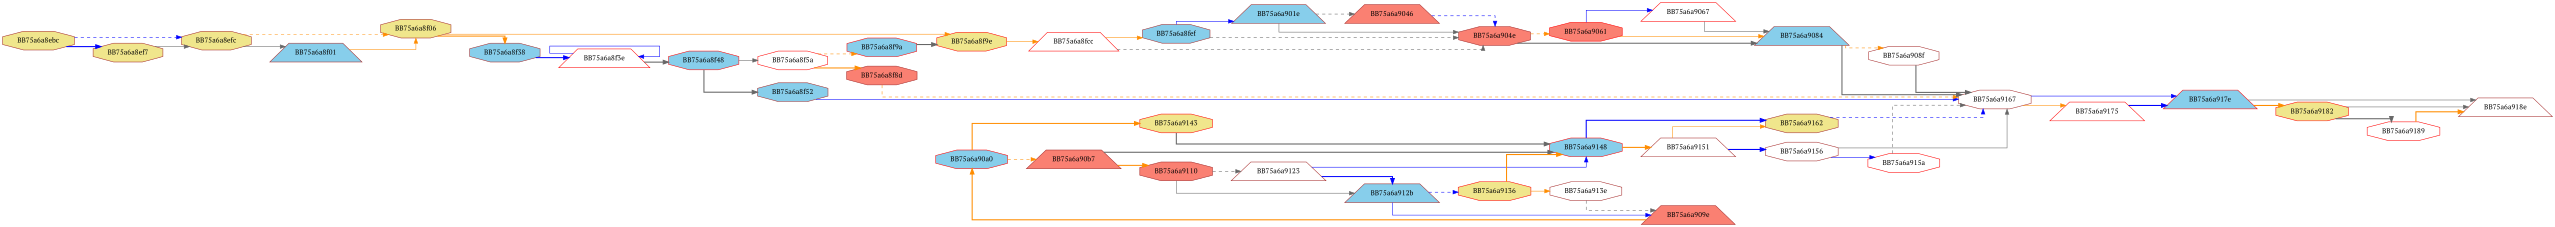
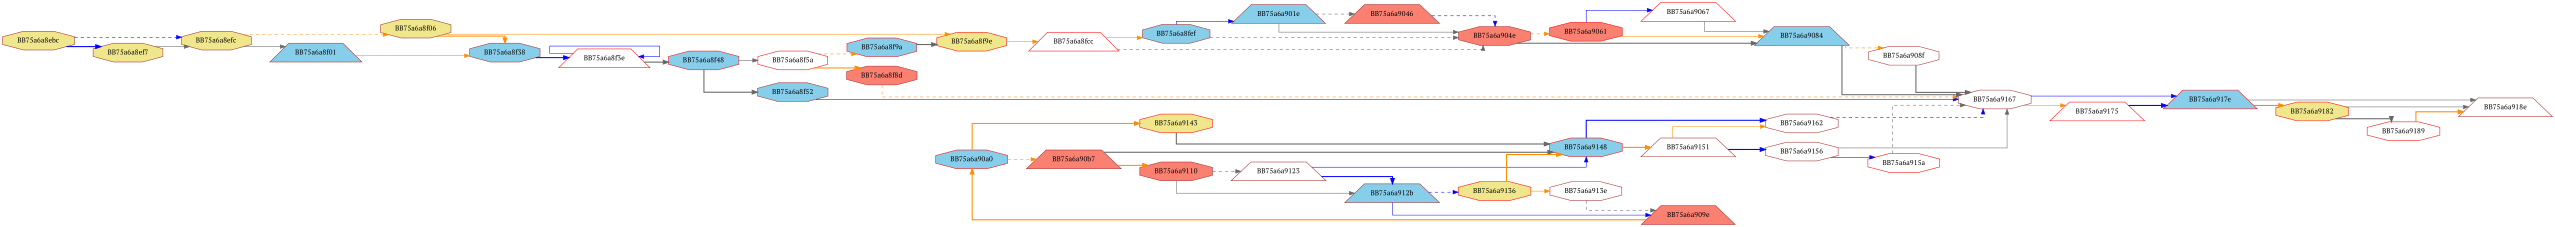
(386, 49) -> (410, 56)
(1802, 123) -> (1802, 123)
